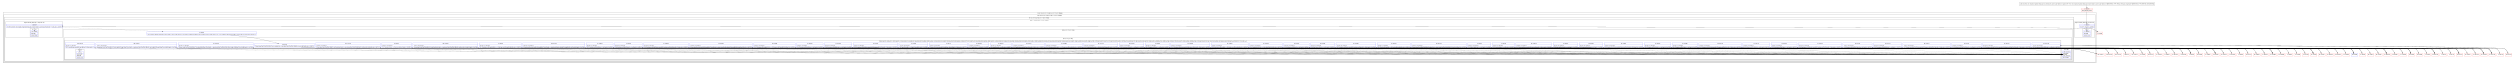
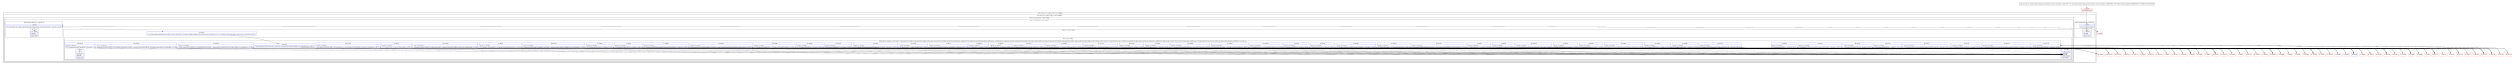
(1756, 45) -> none
